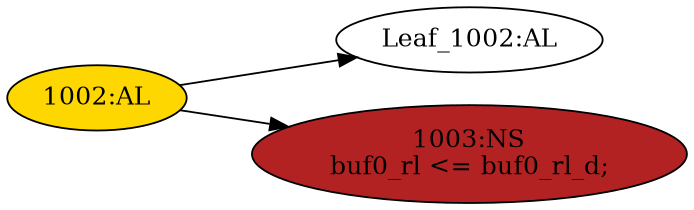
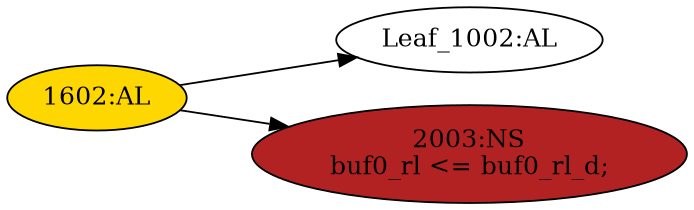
(97, 98) -> (97, 98)
(469, 154) -> (469, 154)
